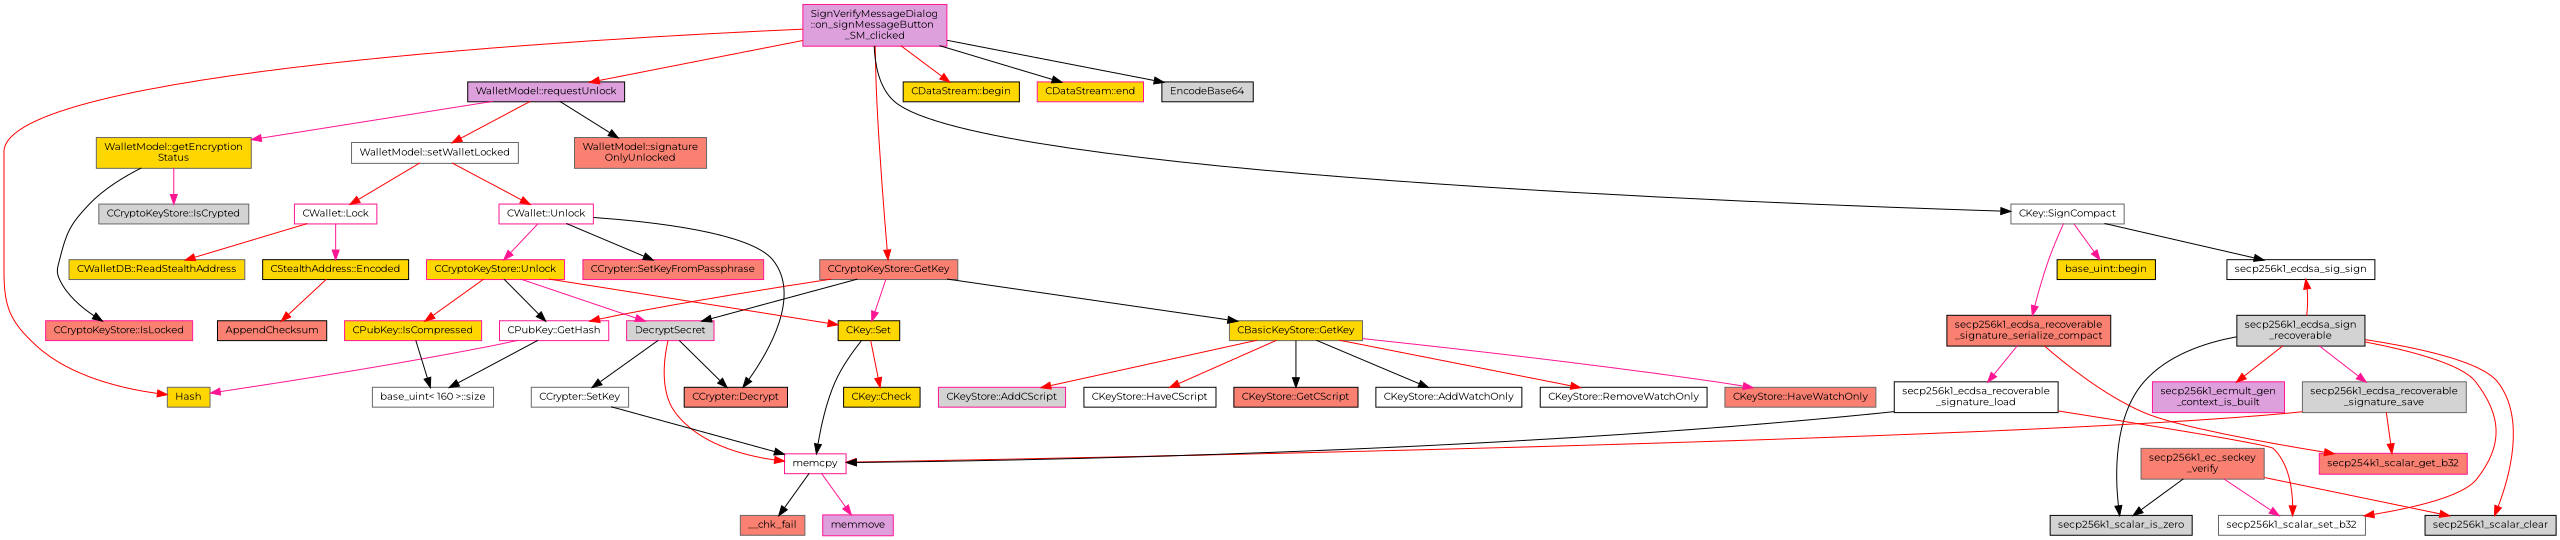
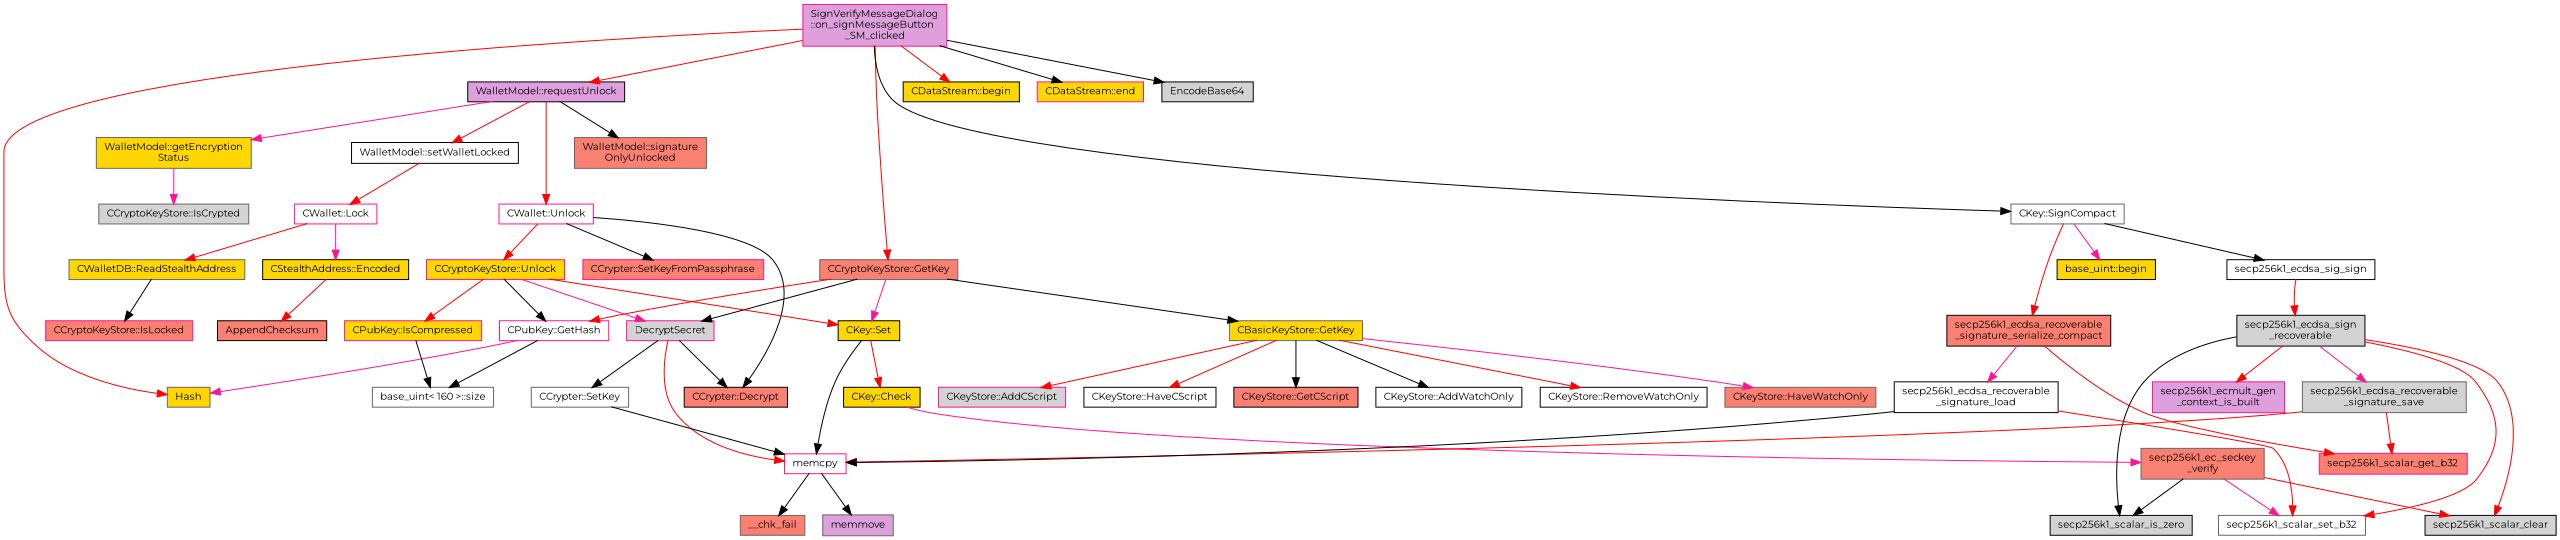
(435, 153) -> (435, 153)
(487, 181) -> (546, 148)
(68, 233) -> (141, 296)
(524, 238) -> (524, 238)
(2047, 264) -> (2047, 264)
(2308, 302) -> (2294, 292)
none -> (1579, 453)
(2393, 464) -> (2393, 464)
(833, 490) -> (833, 490)
(858, 525) -> (858, 525)
